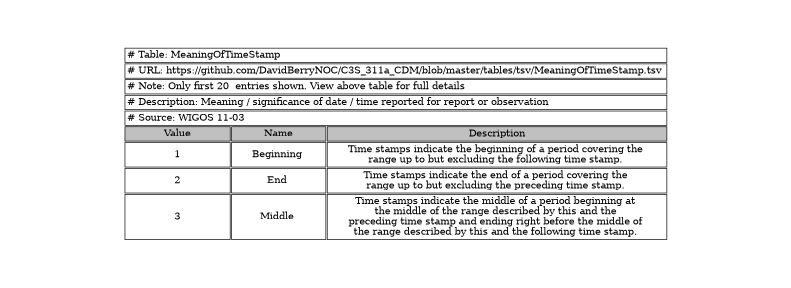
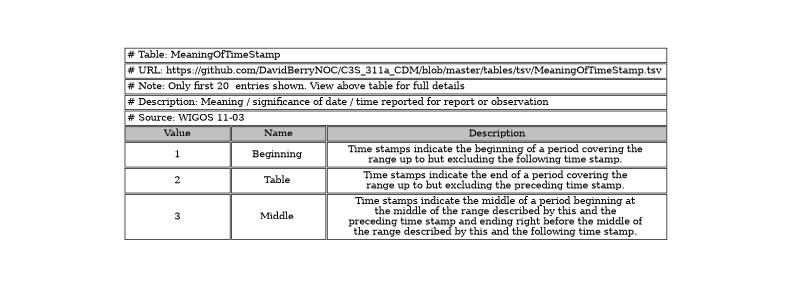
(279, 180) -> (279, 180)
